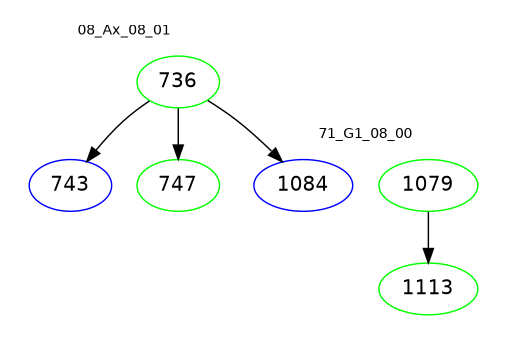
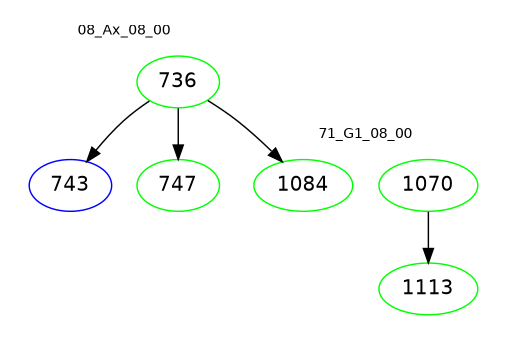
(124, 31) -> (124, 31)
(303, 185) -> (303, 185)
(428, 185) -> (428, 185)
